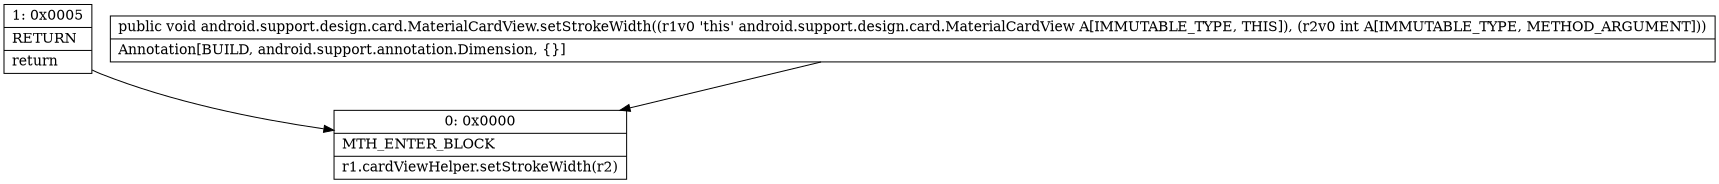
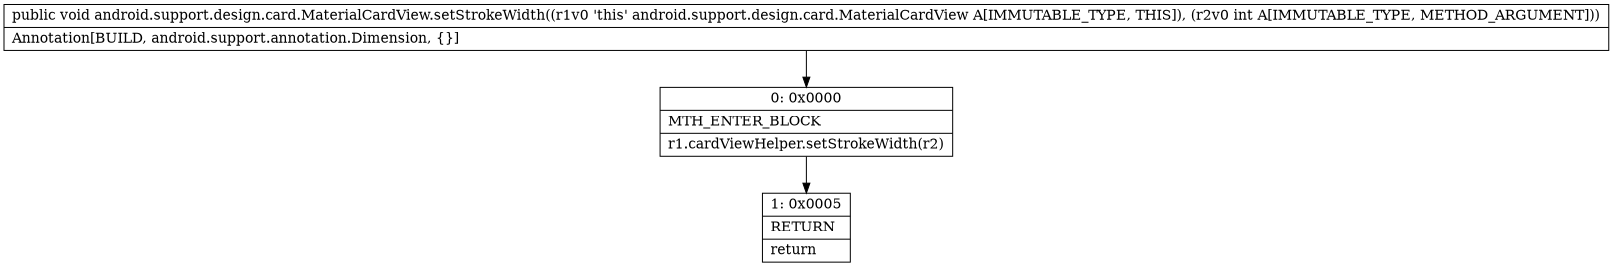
(206, 106) -> (806, 170)
